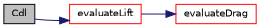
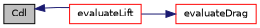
(47, 20) -> (57, 8)
